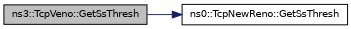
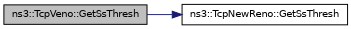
(265, 15) -> (265, 15)
